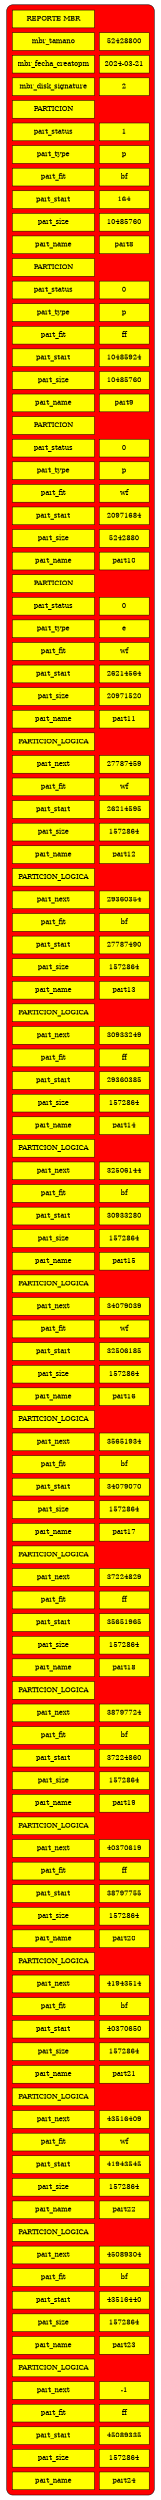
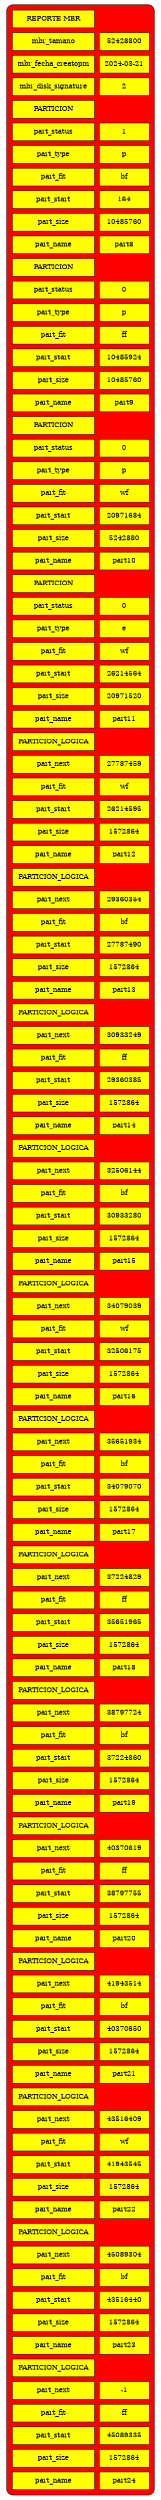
(124, 1351) -> (124, 1351)
